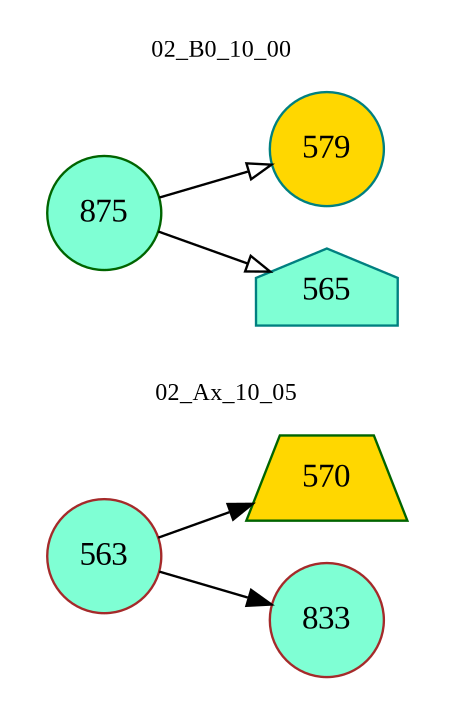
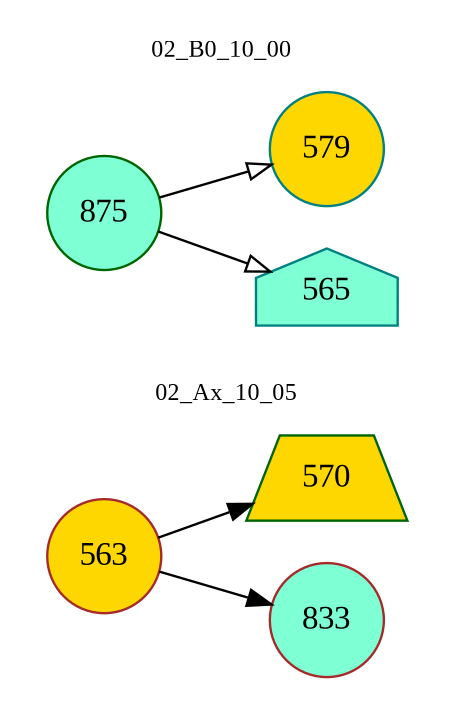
(104, 556) -> (104, 556)
